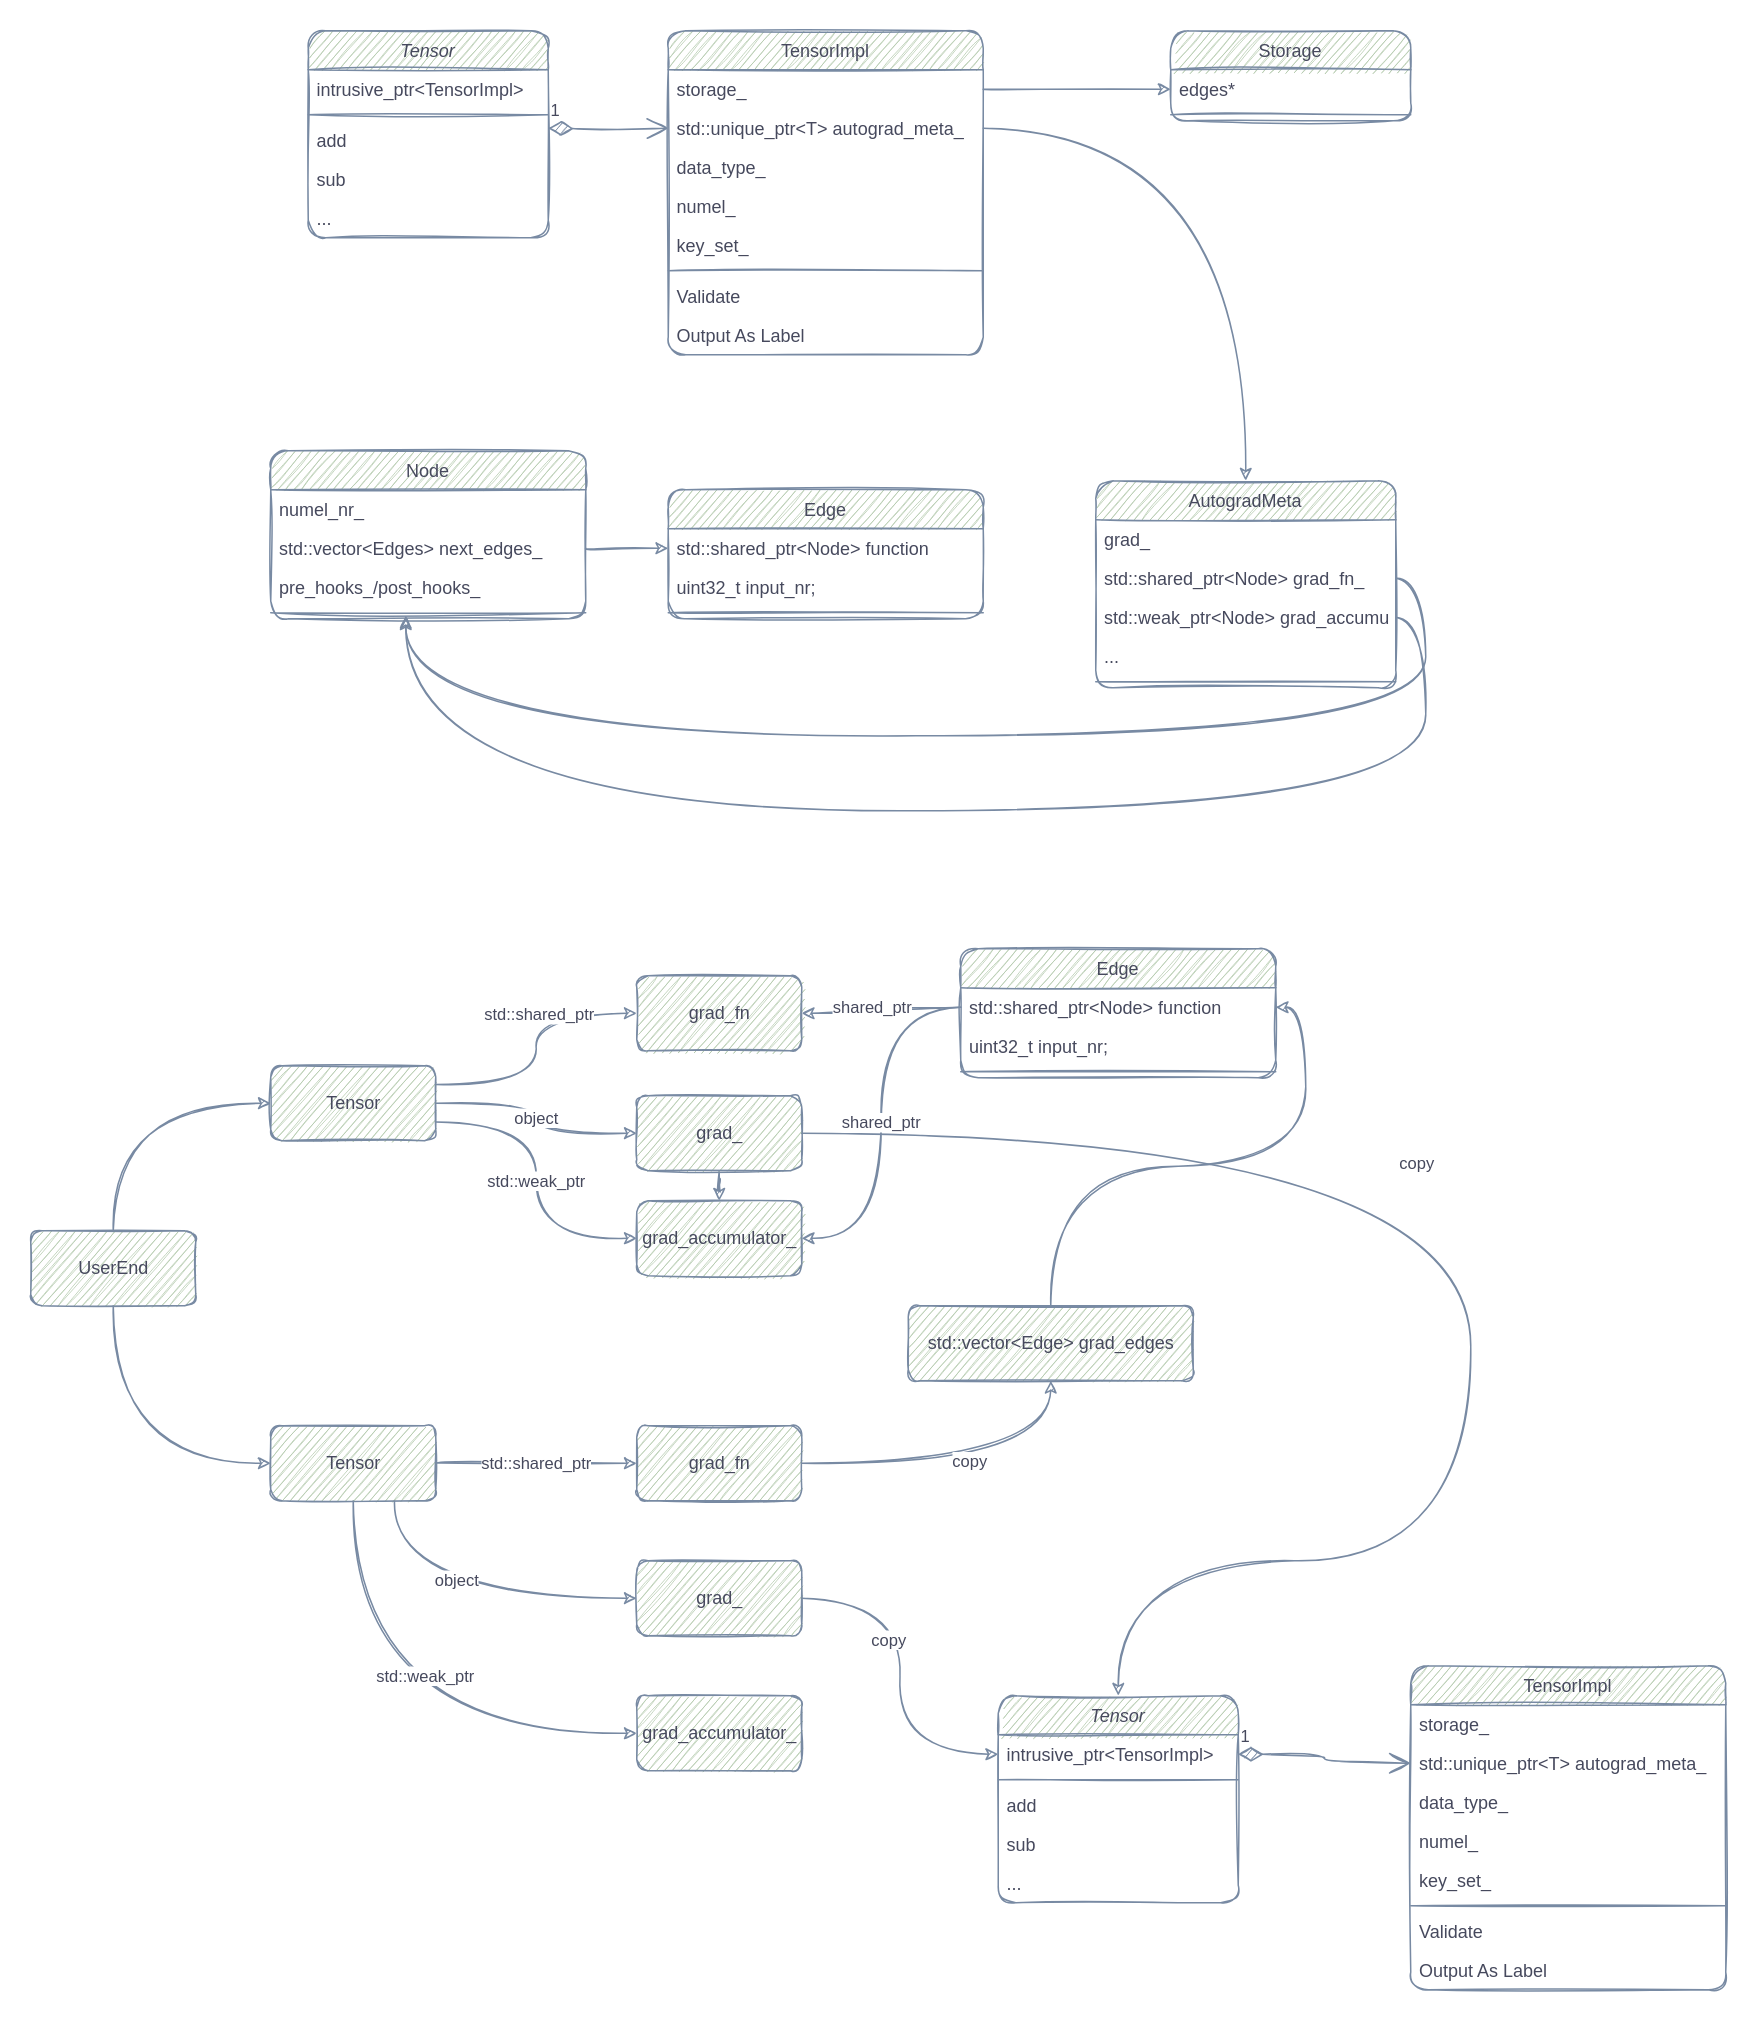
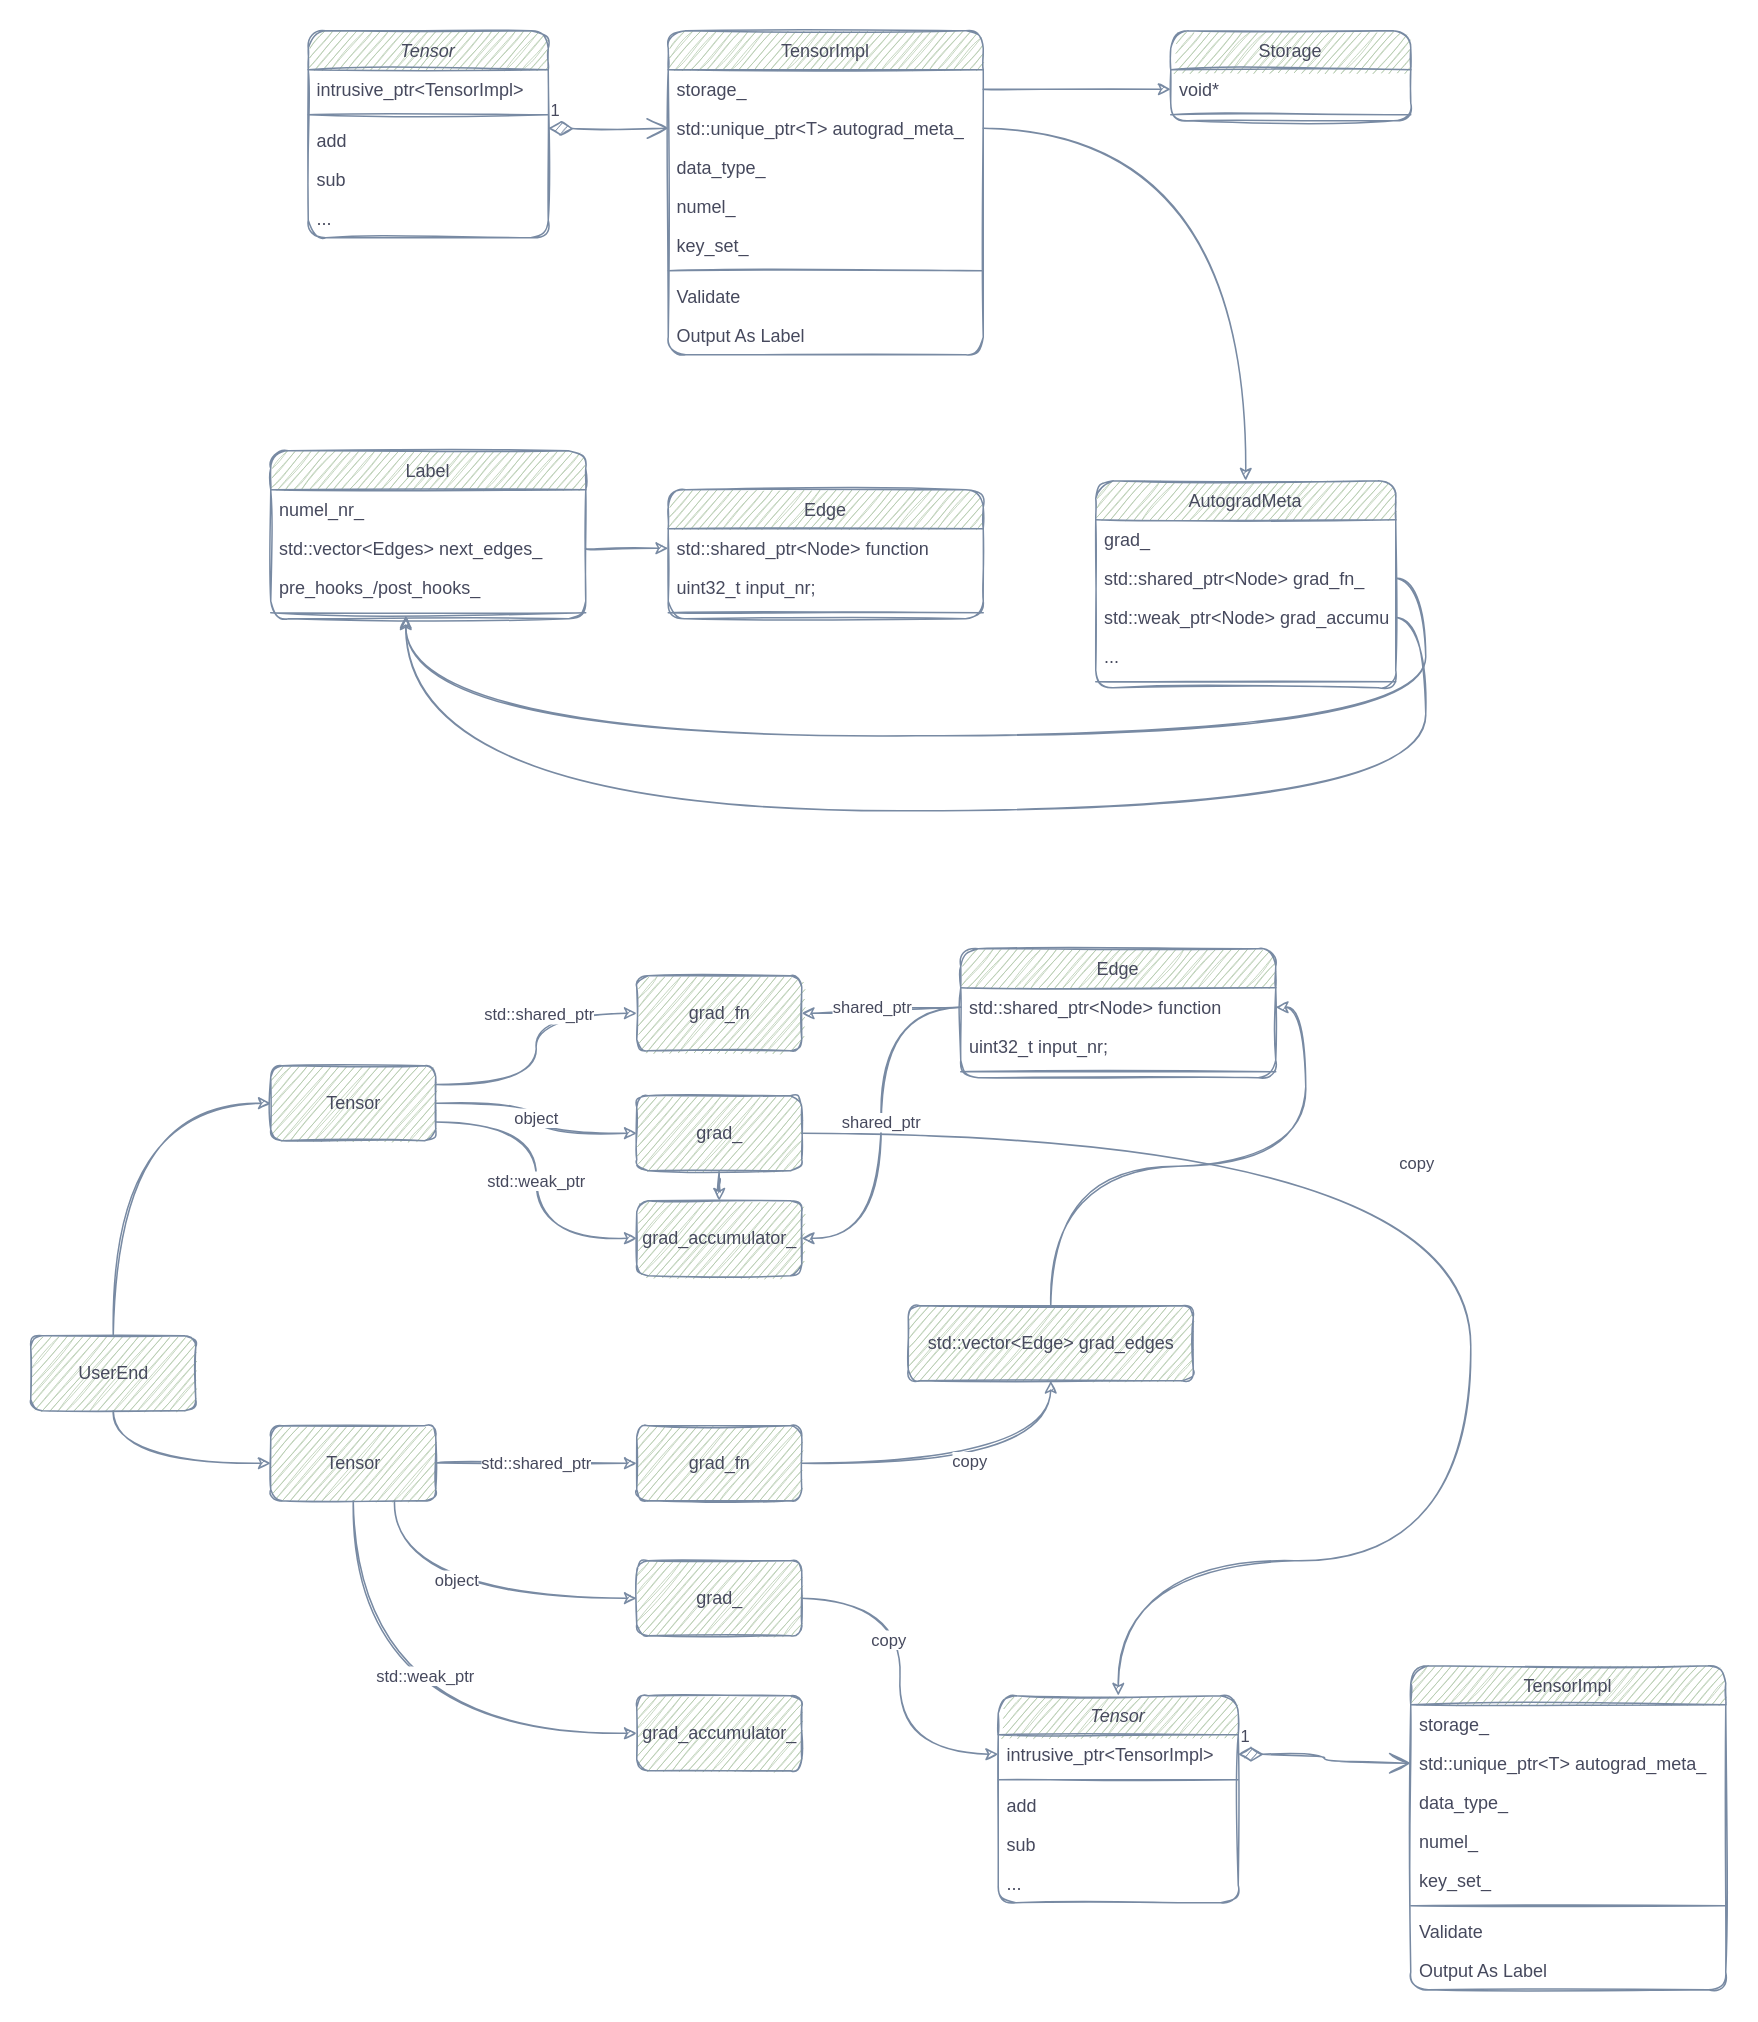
(1209, 90) -> (1202, 90)
(428, 471) -> (428, 471)
(113, 1268) -> (113, 1373)
